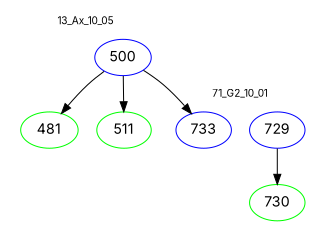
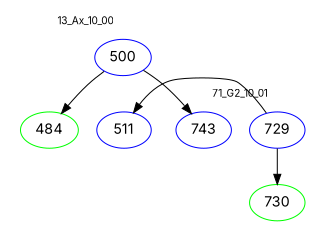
(86, 22) -> (86, 22)
(123, 89) -> (205, 78)
(49, 130) -> (49, 130)
(124, 130) -> (124, 130)
(204, 130) -> (204, 130)
